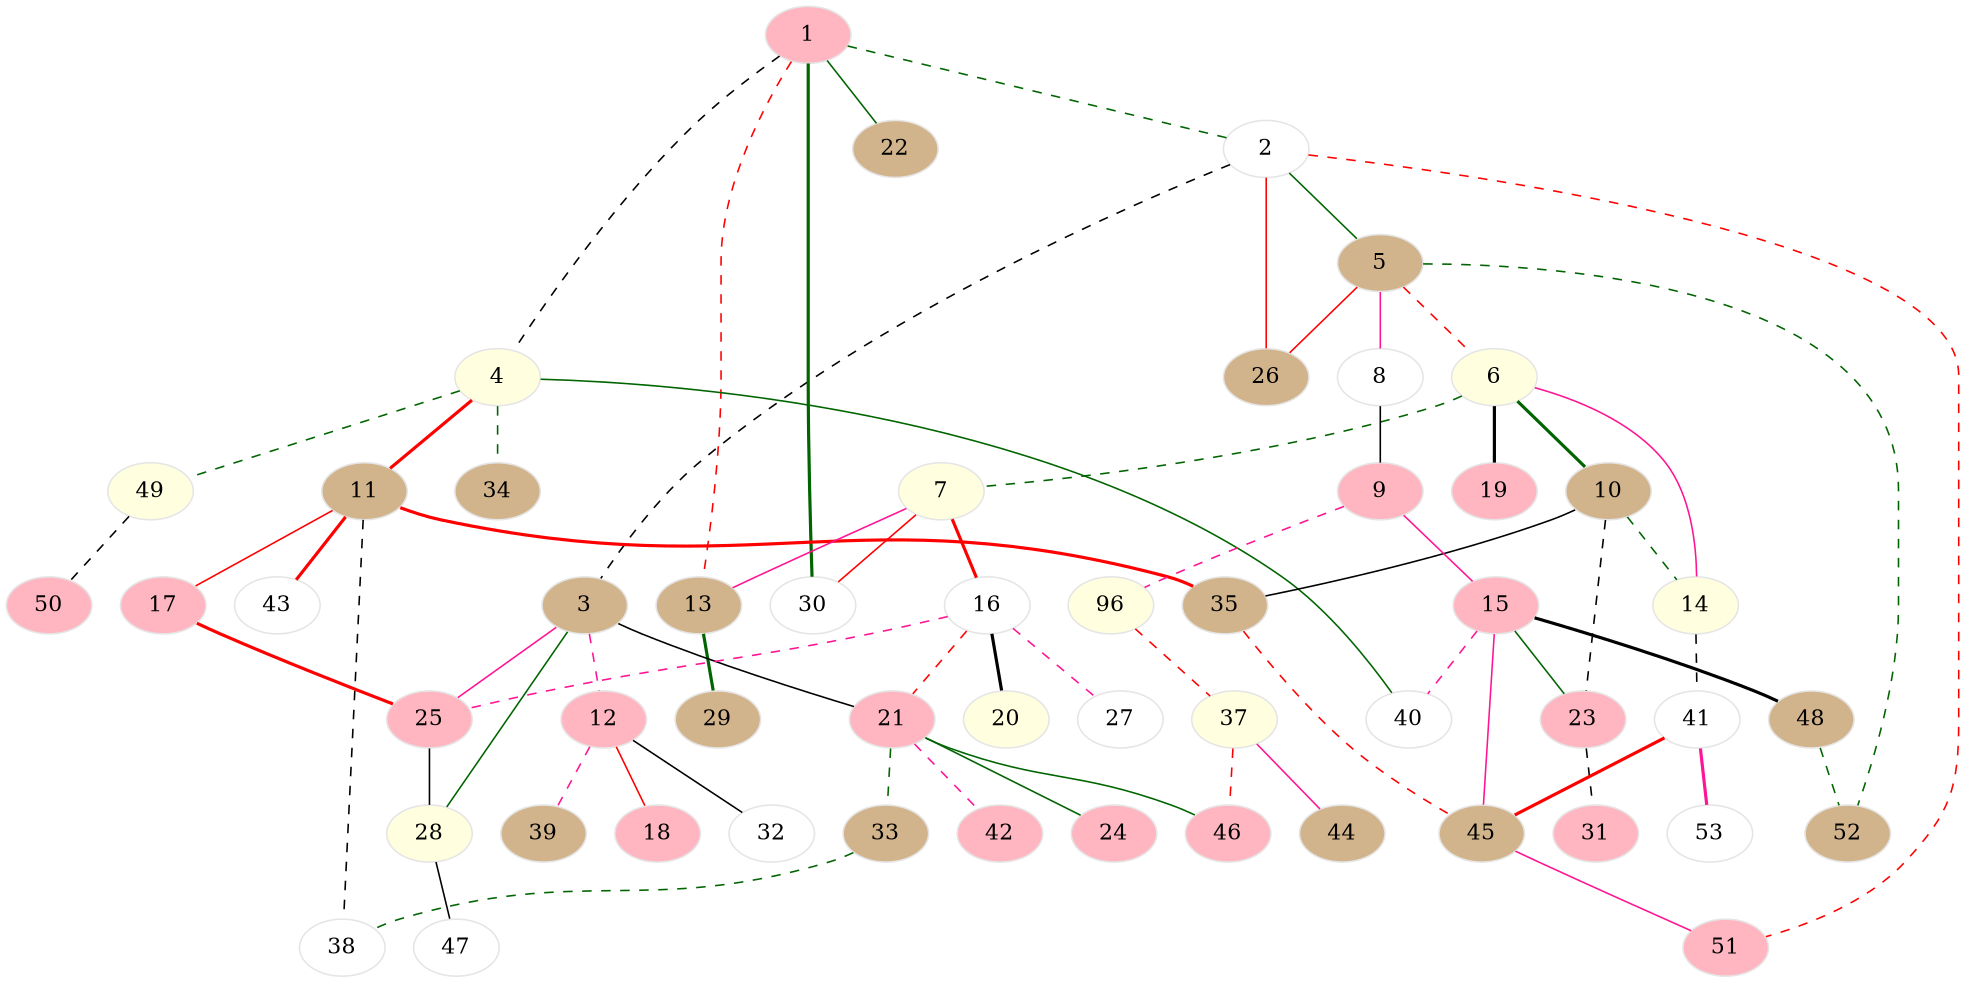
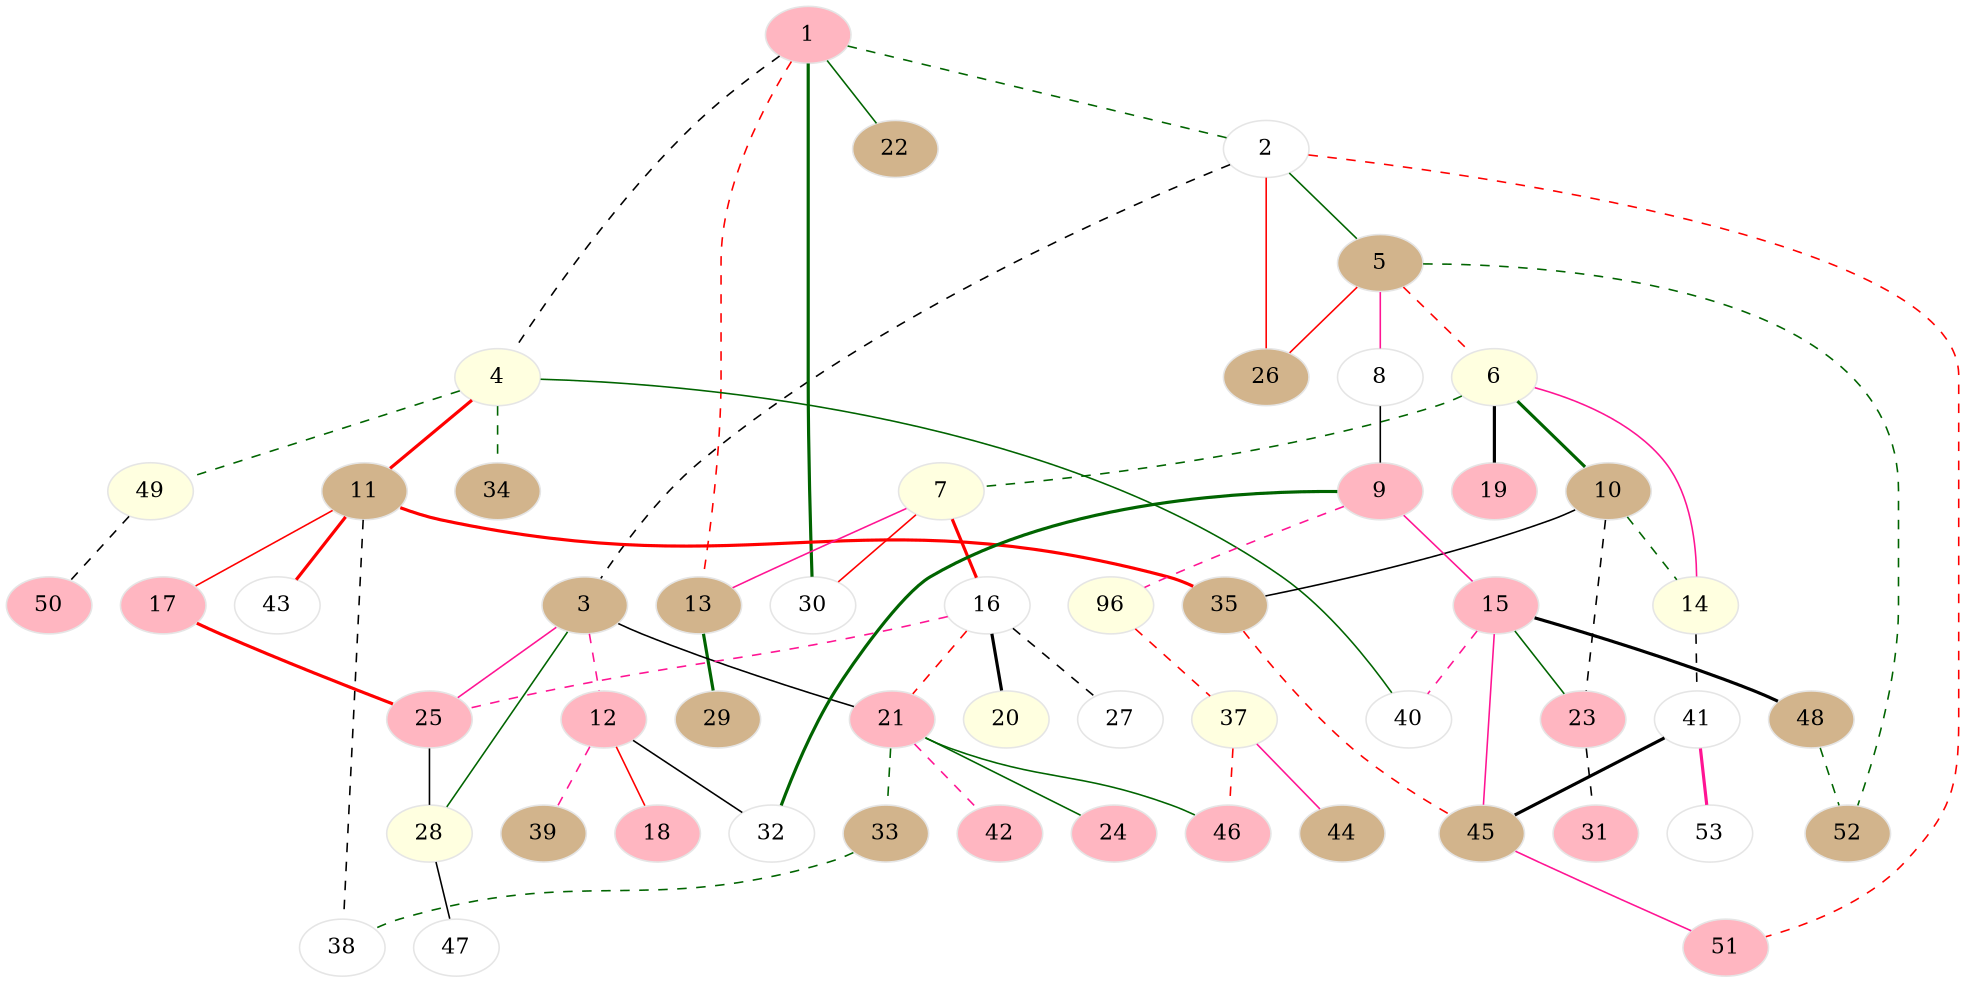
none -> (1028, 534)
(1054, 662) -> (1054, 662)
(1601, 771) -> (1601, 771)
